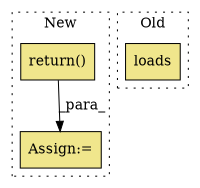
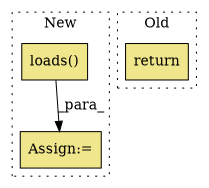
(58, 62) -> (55, 62)
(153, 62) -> (157, 62)
